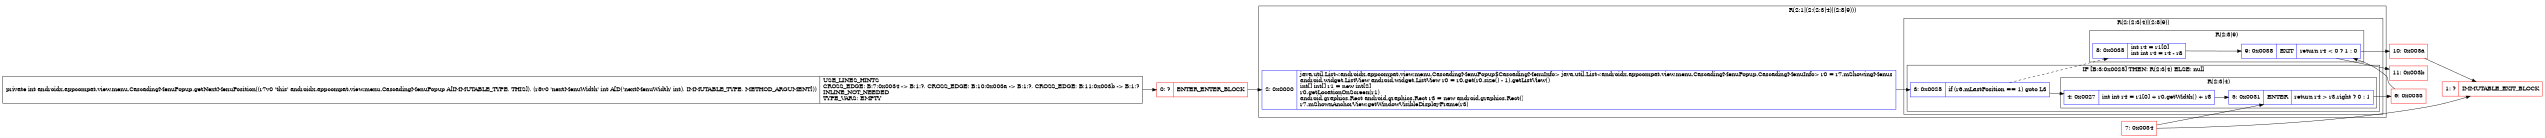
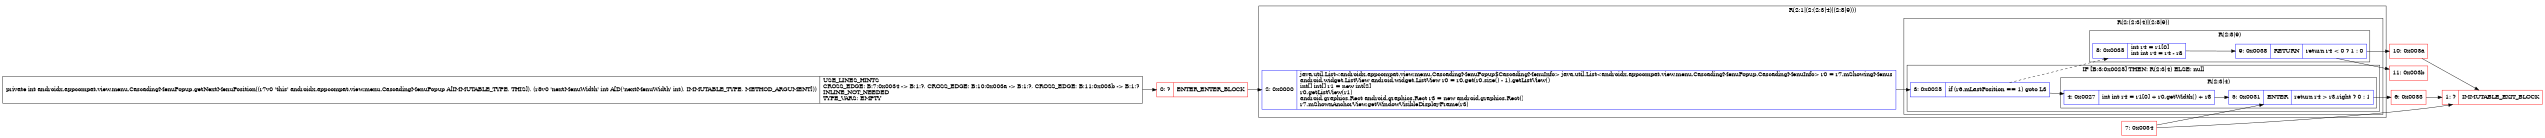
(2287, 51) -> (2287, 51)
(2379, 71) -> (2432, 97)
(1340, 93) -> (1326, 93)
